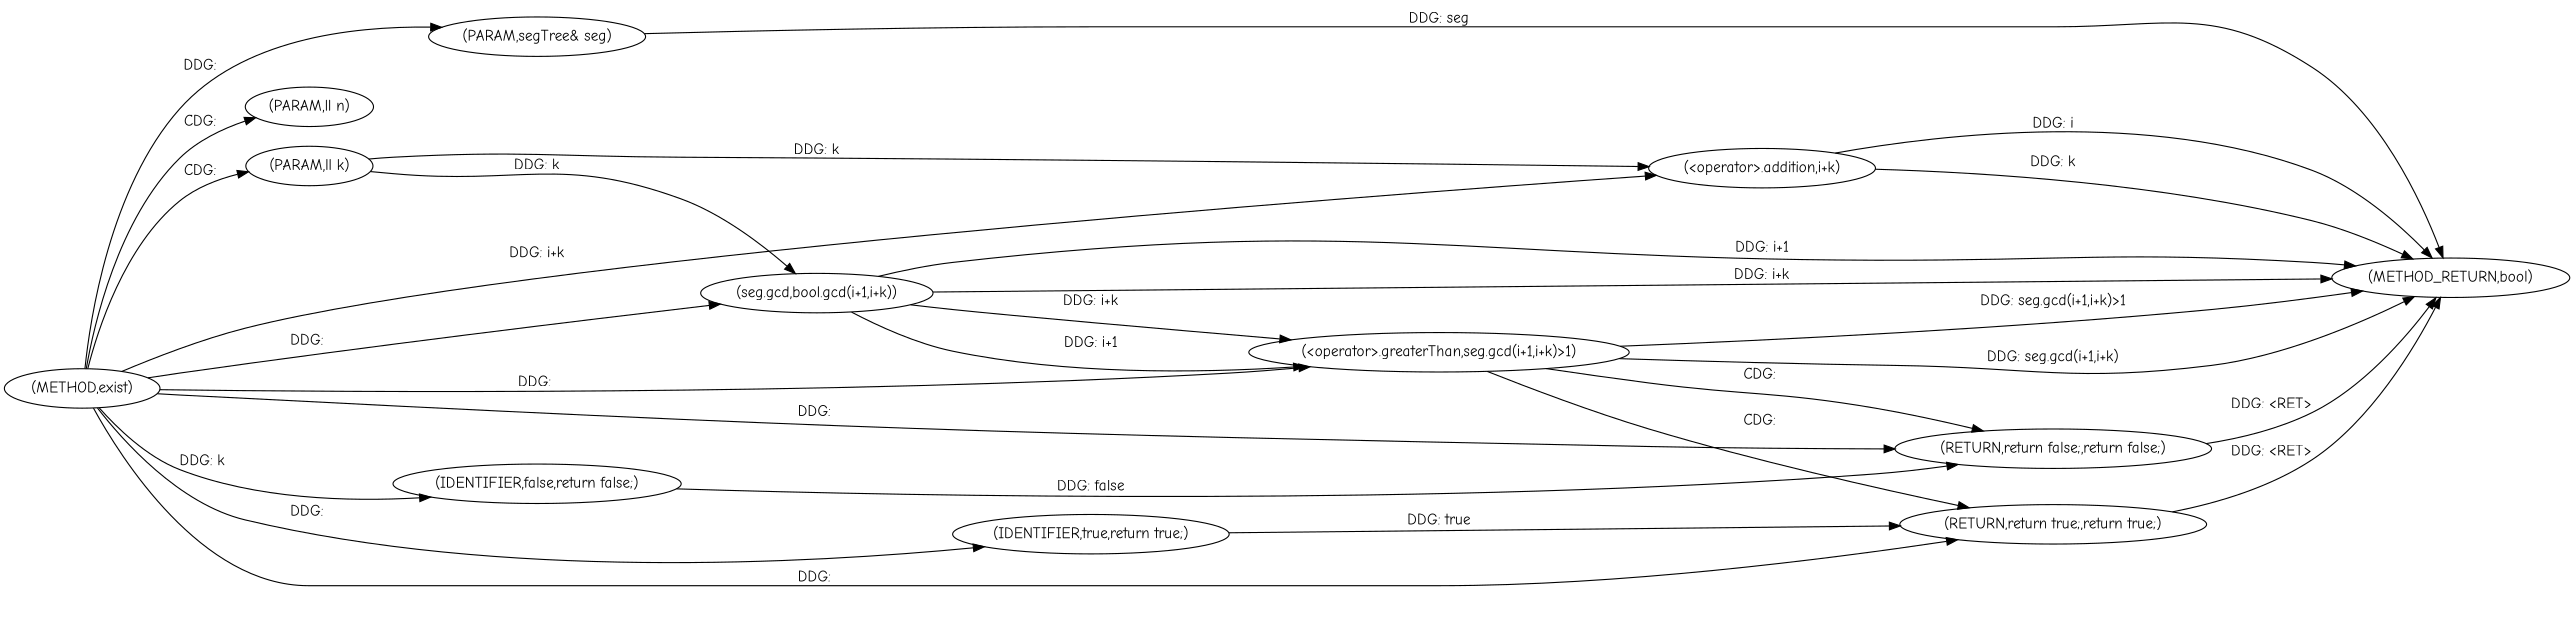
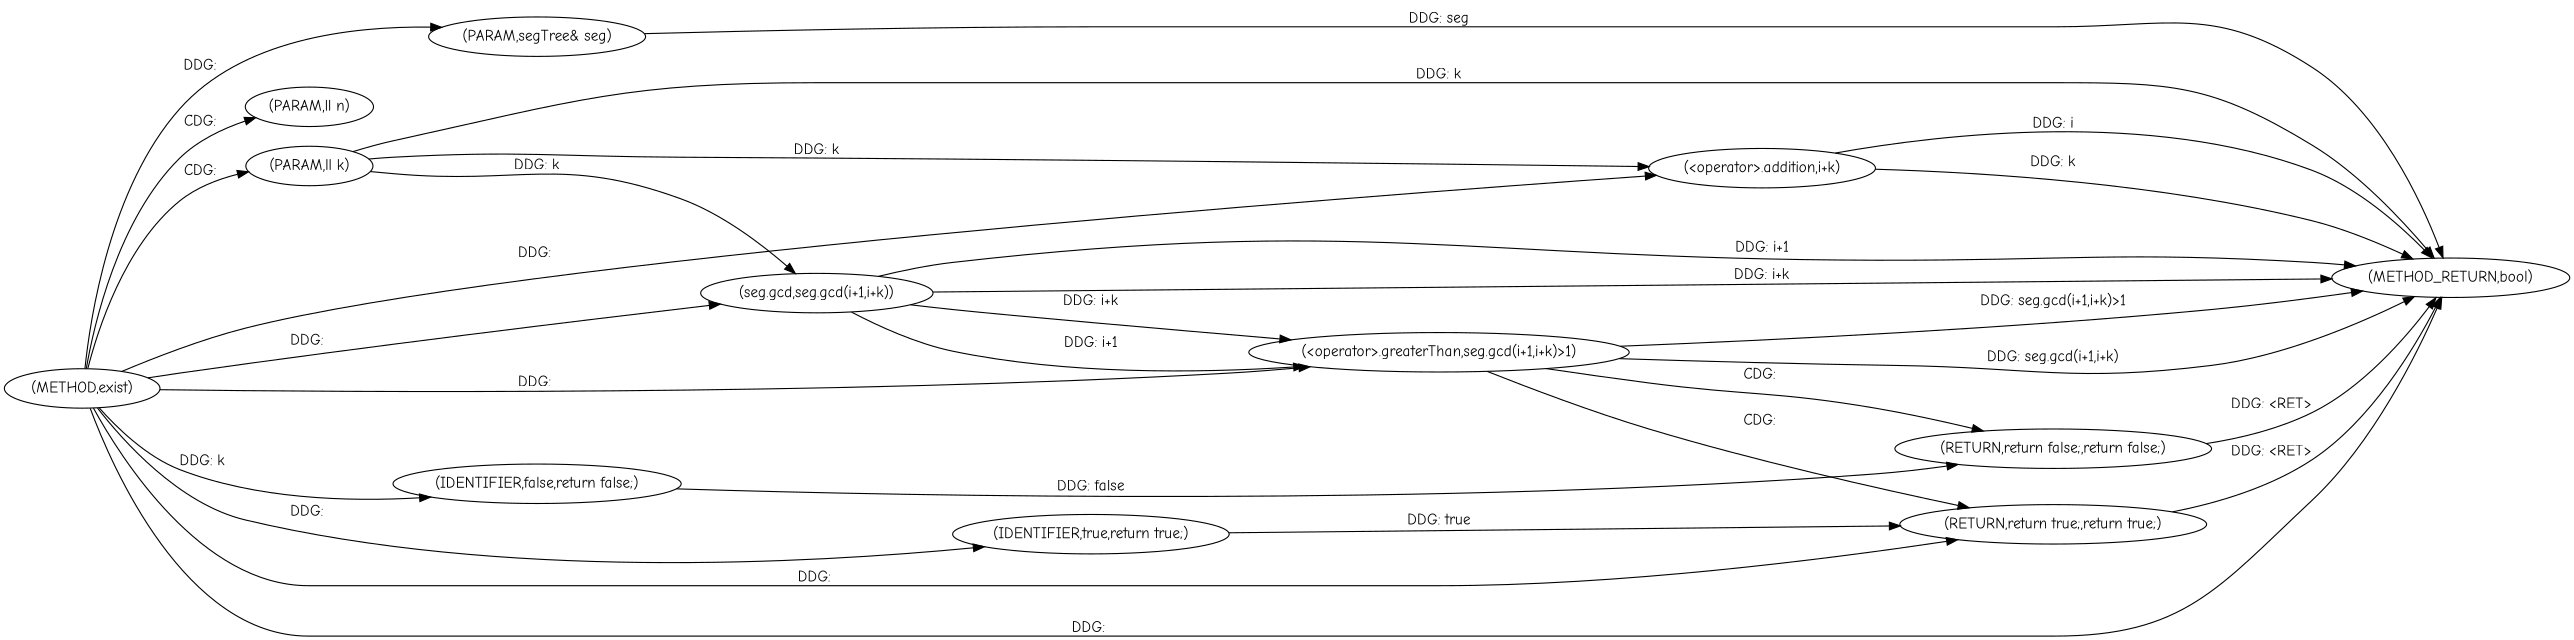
none -> (1413, 83)
(537, 253) -> (537, 253)
(817, 293) -> (817, 293)
(1020, 432) -> (1281, 636)
